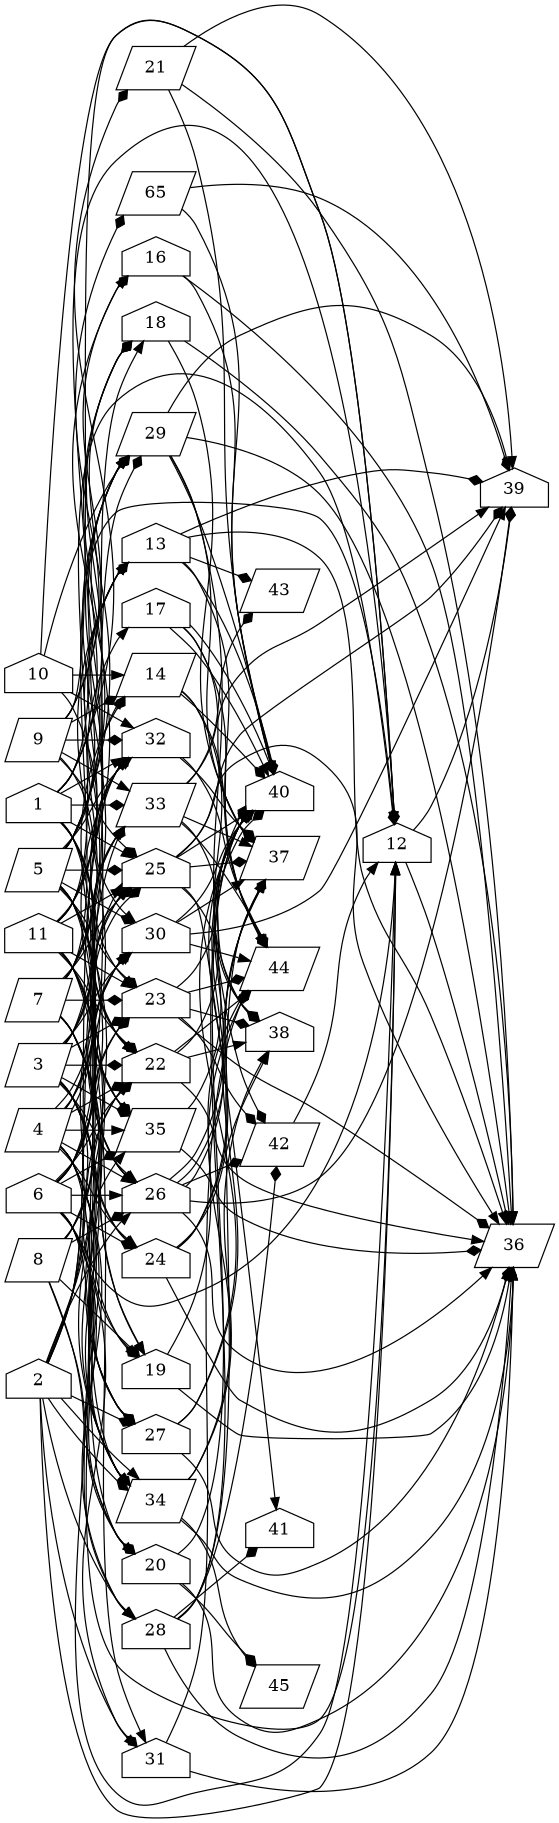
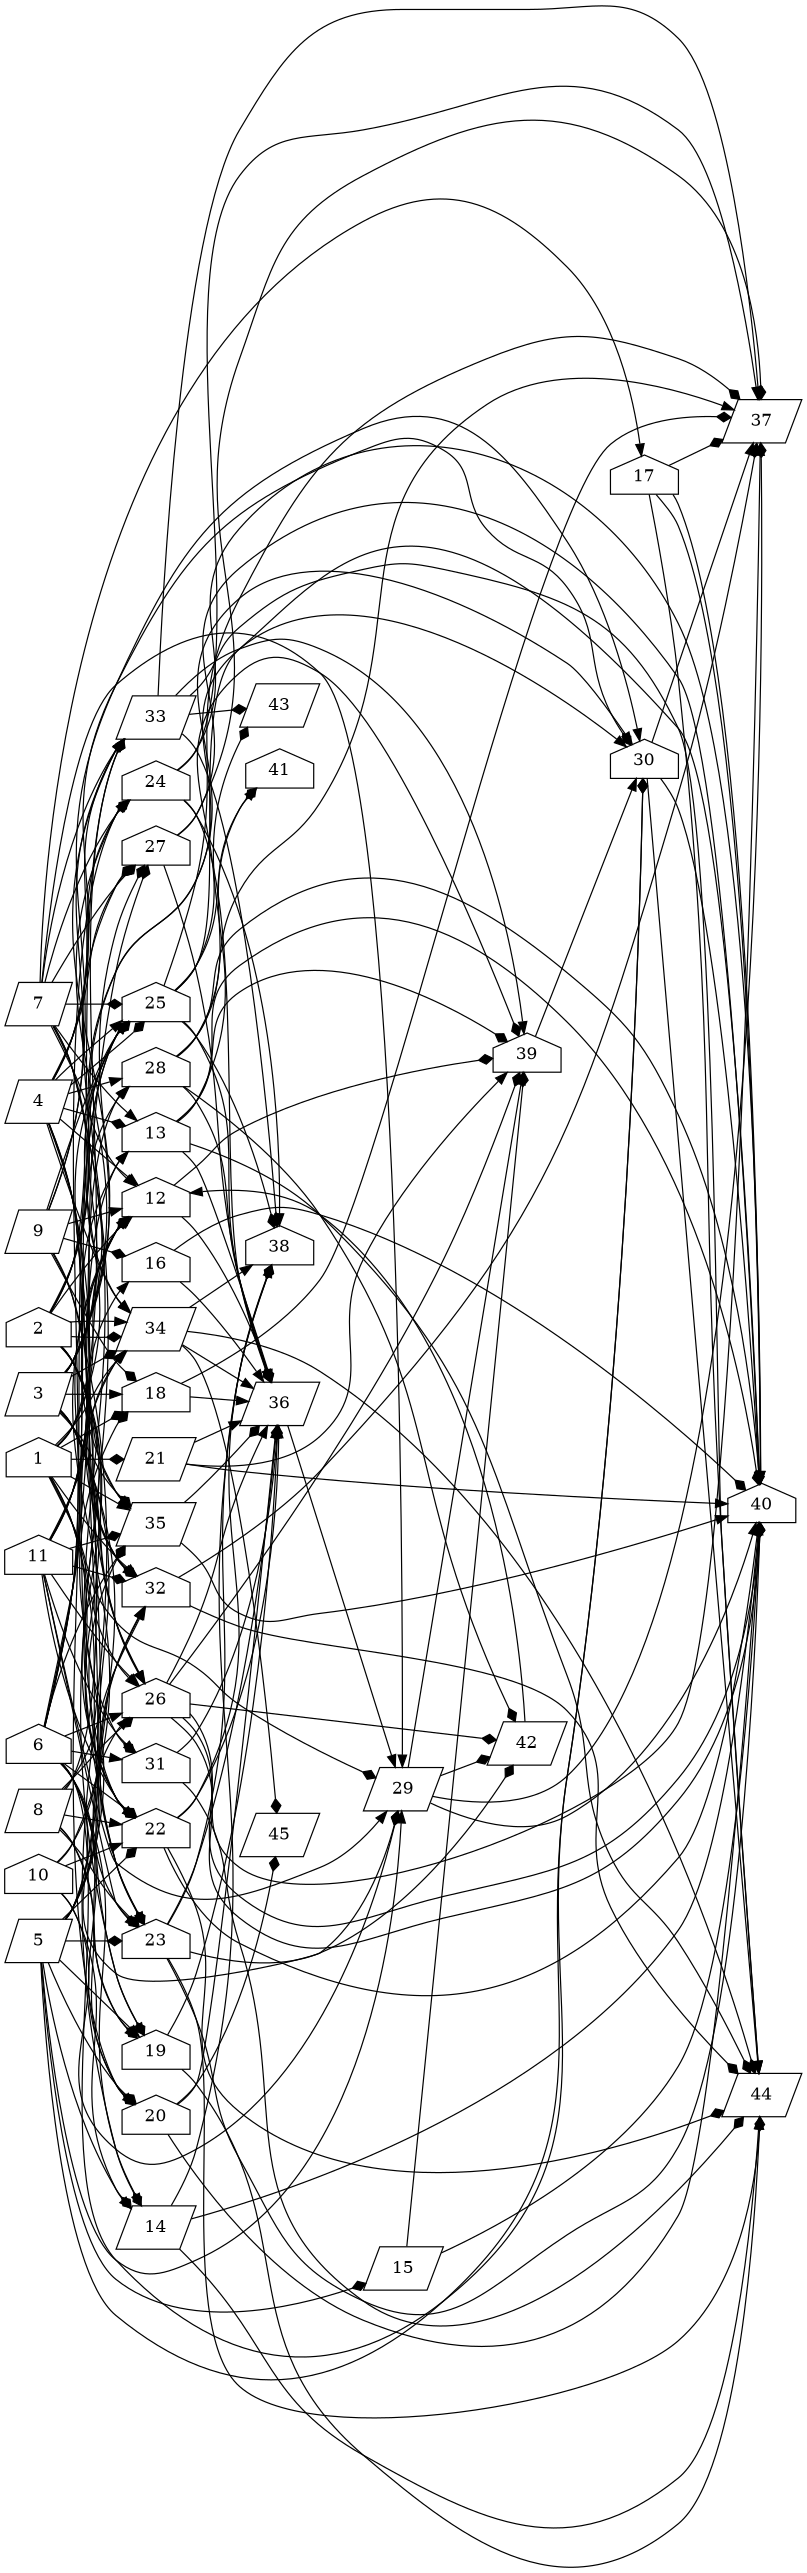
(156, 193) -> (403, 2269)
(430, 772) -> (340, 1591)
(378, 781) -> (584, 913)
